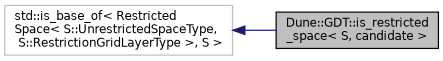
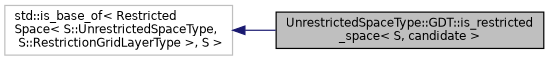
(357, 30) -> (410, 30)
